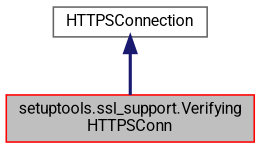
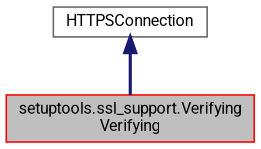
(130, 118) -> (130, 118)
